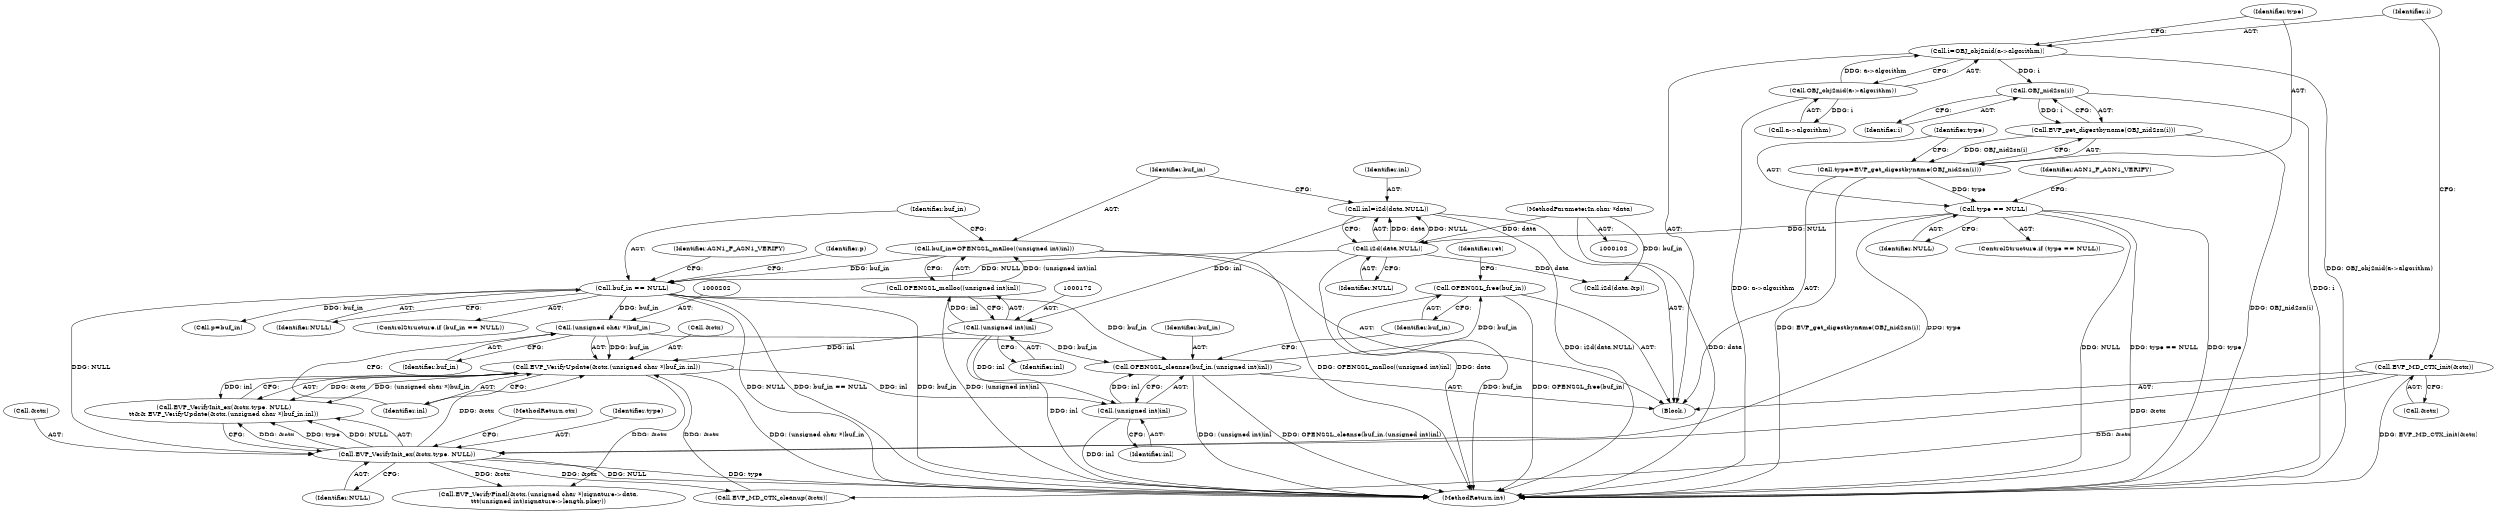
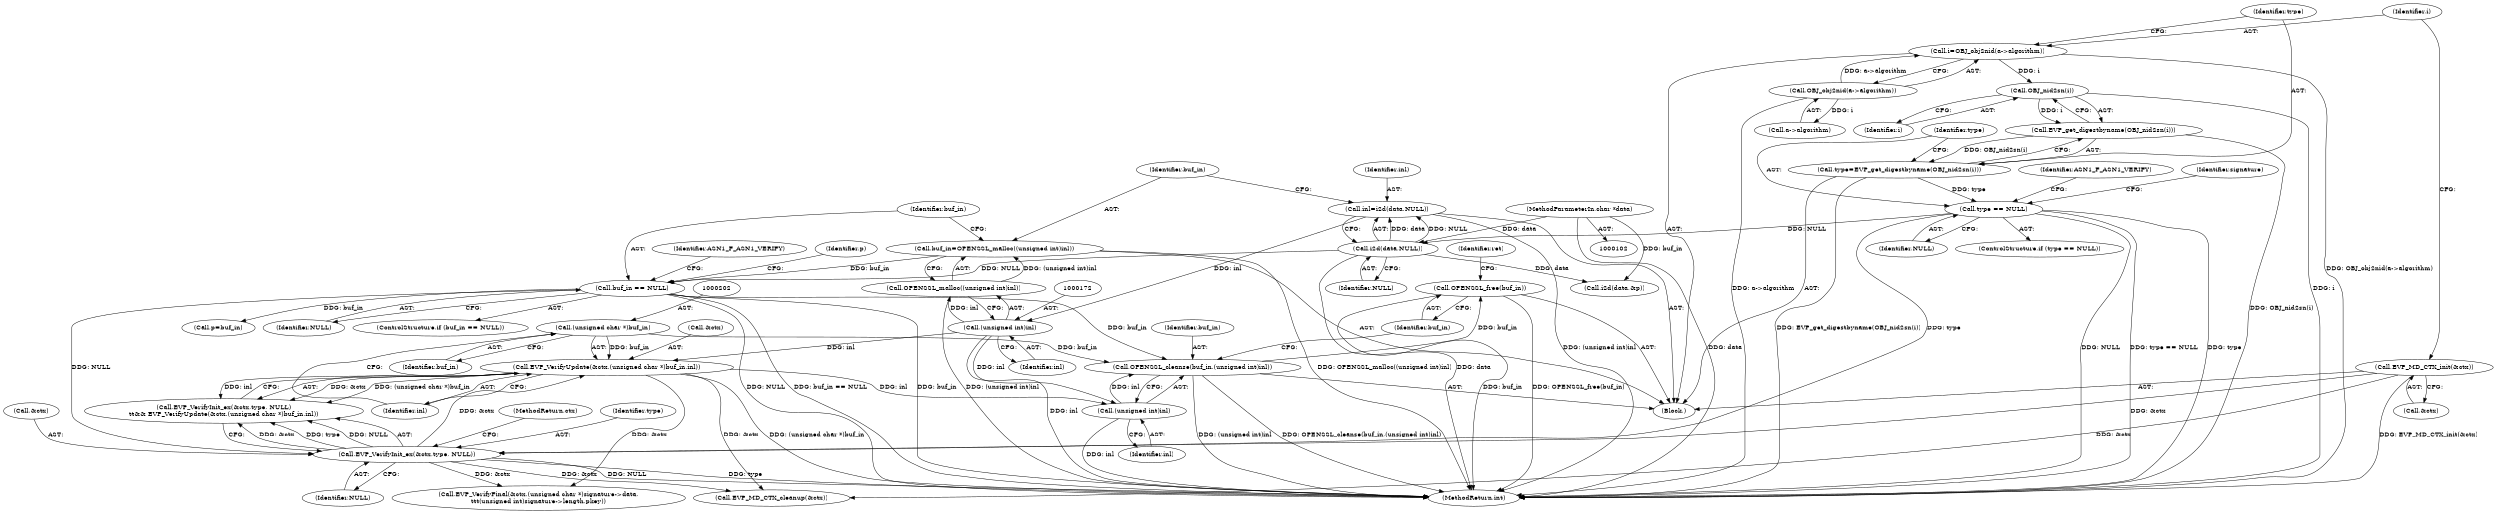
none -> (2230, 170)
(619, 306) -> none
(1600, 348) -> (1600, 348)
(685, 440) -> (720, 426)
